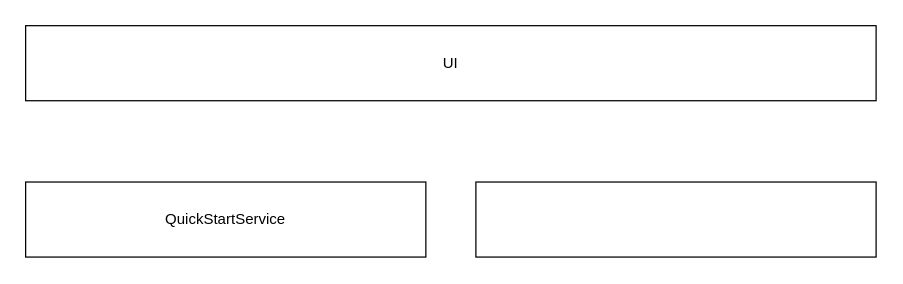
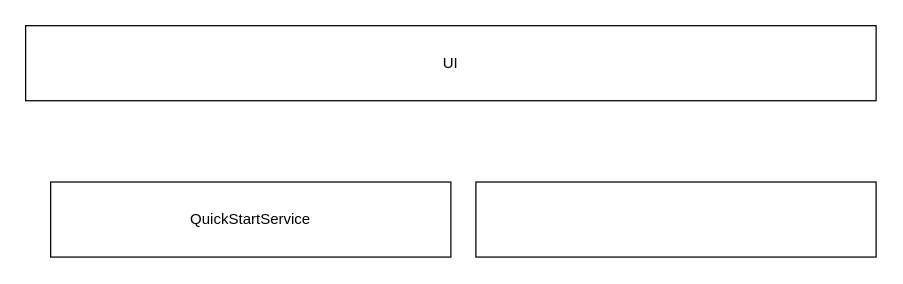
(226, 219) -> (251, 219)
